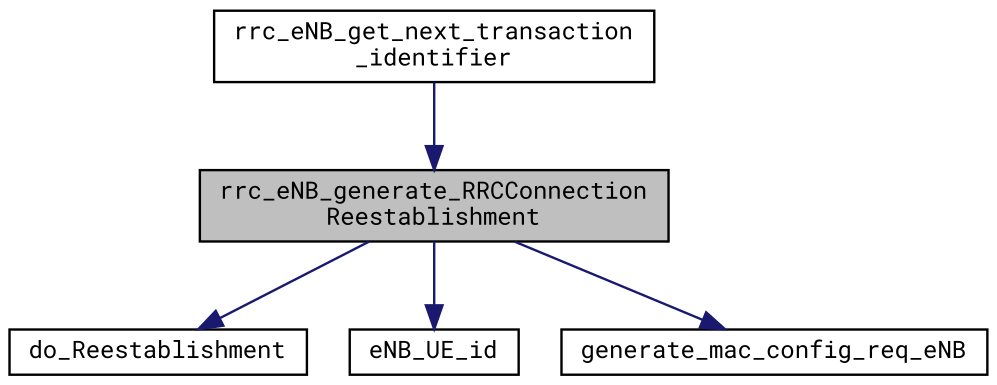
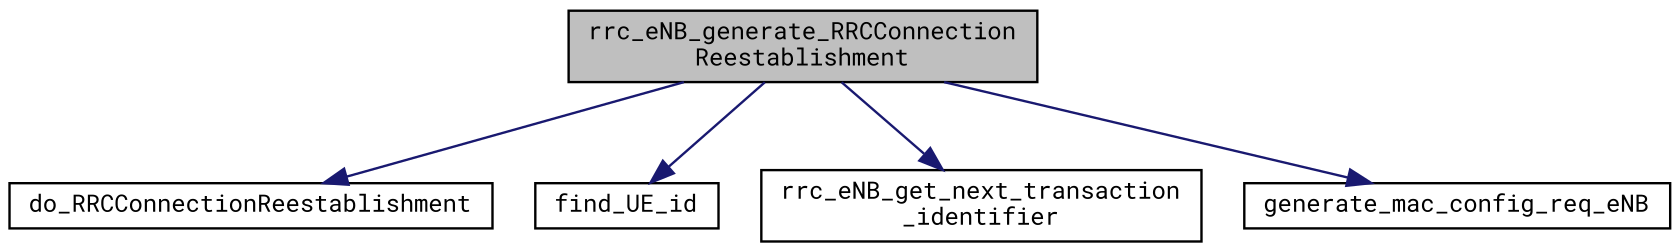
(434, 114) -> (883, 118)
(158, 352) -> (251, 206)
(434, 352) -> (627, 206)
